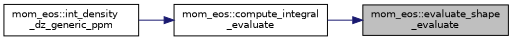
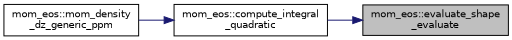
(71, 20) -> (71, 20)
(251, 20) -> (251, 20)
